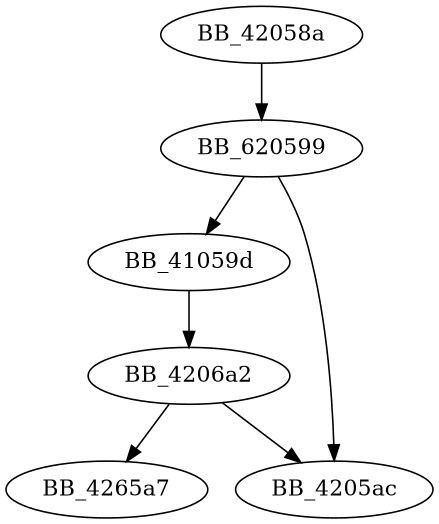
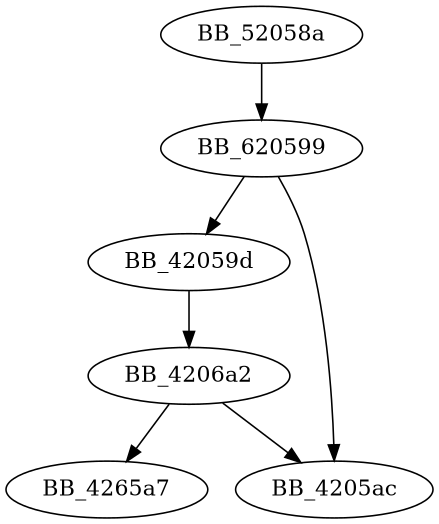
(262, 35) -> (262, 35)
(189, 262) -> (189, 262)
